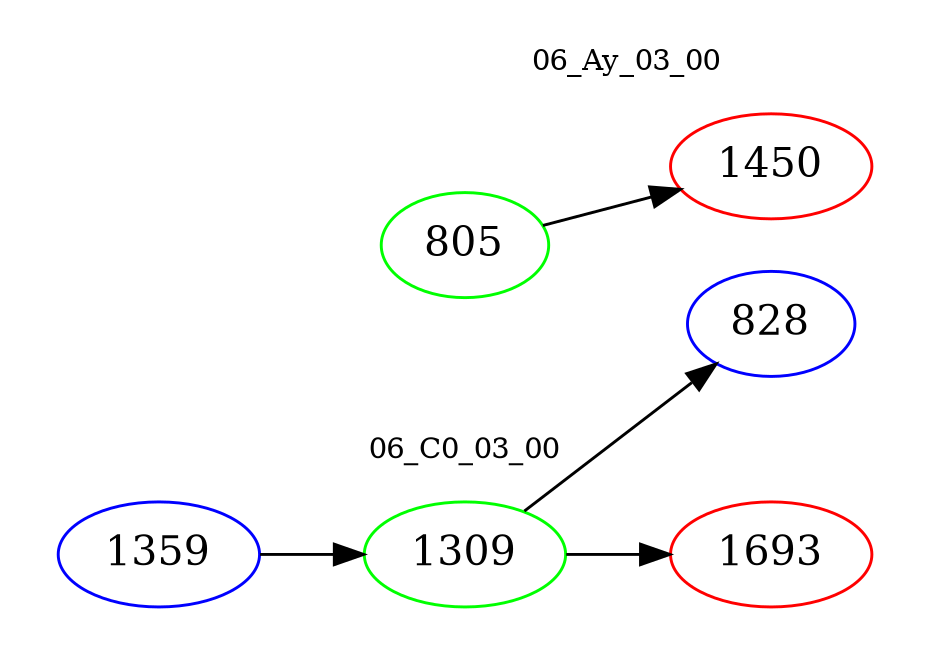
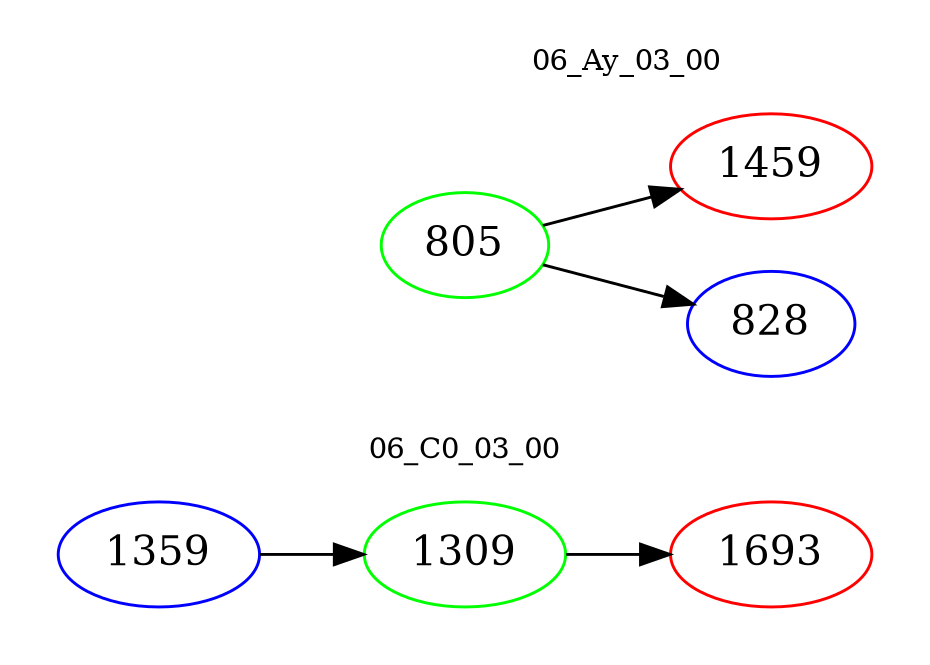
(771, 166) -> (771, 166)
(608, 447) -> (603, 281)
